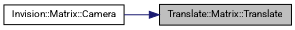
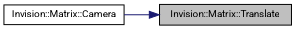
(226, 15) -> (226, 15)
